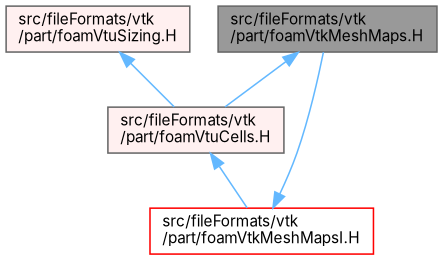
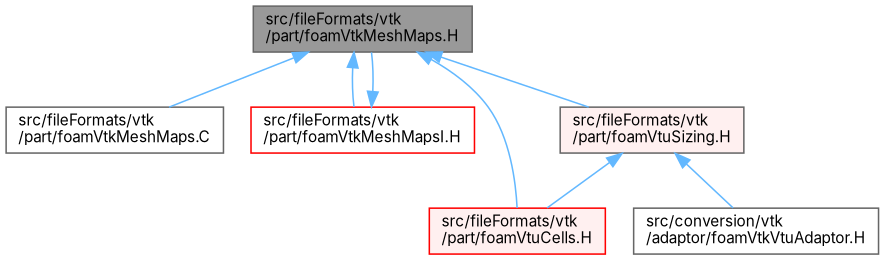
none -> (515, 82)
none -> (115, 130)
(196, 130) -> (517, 231)
(233, 187) -> (353, 87)
none -> (756, 231)
